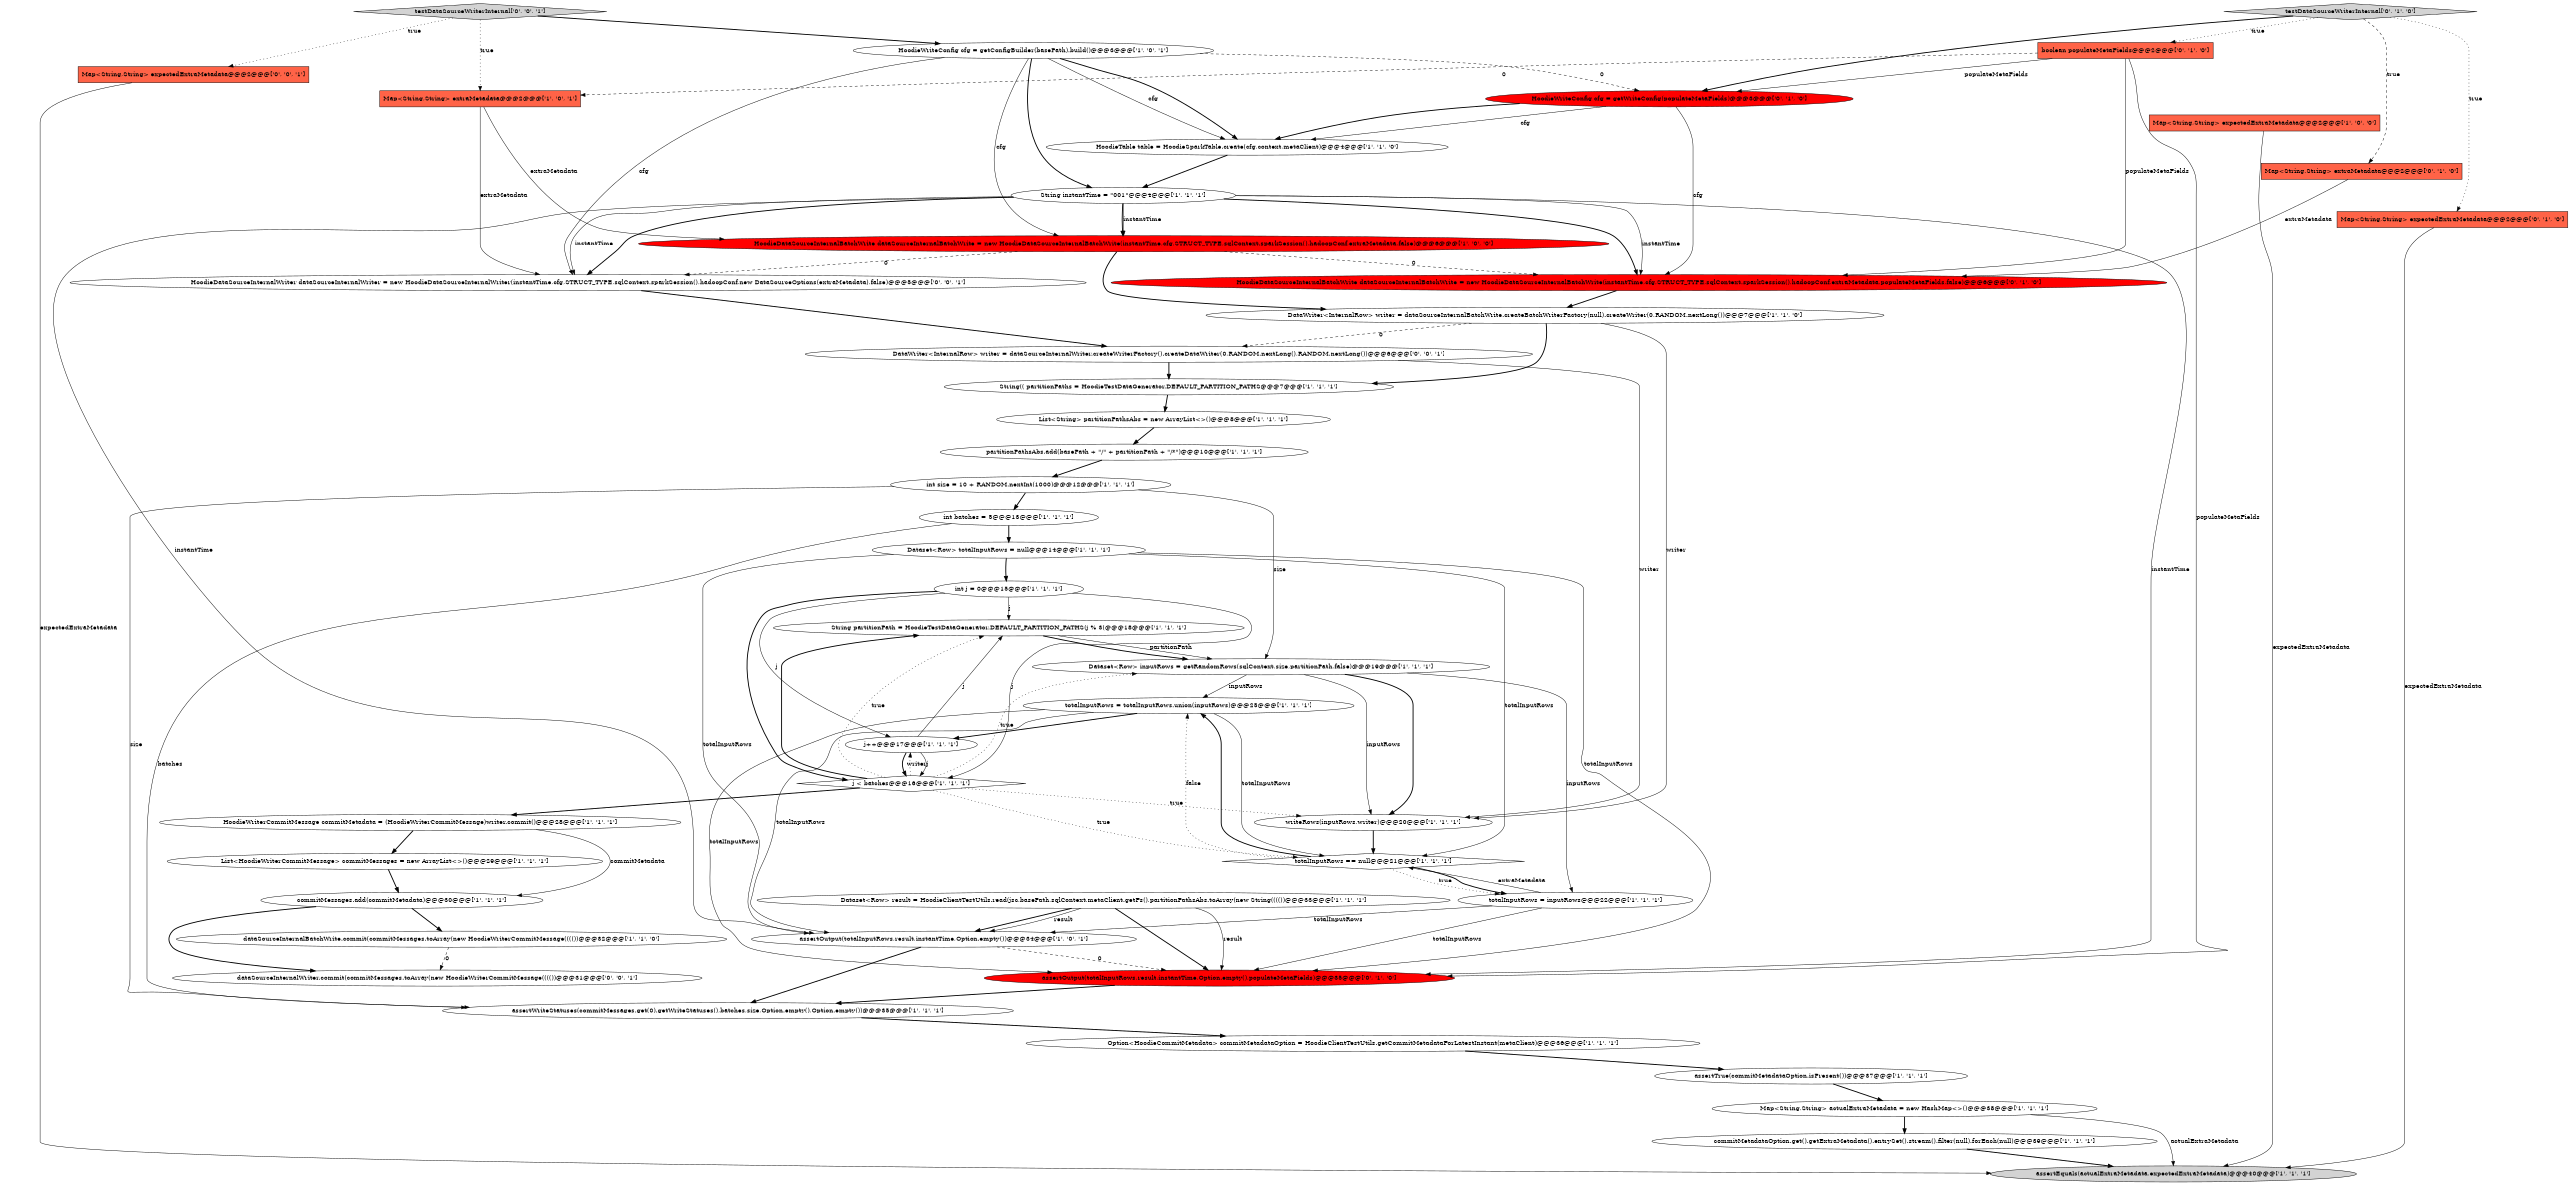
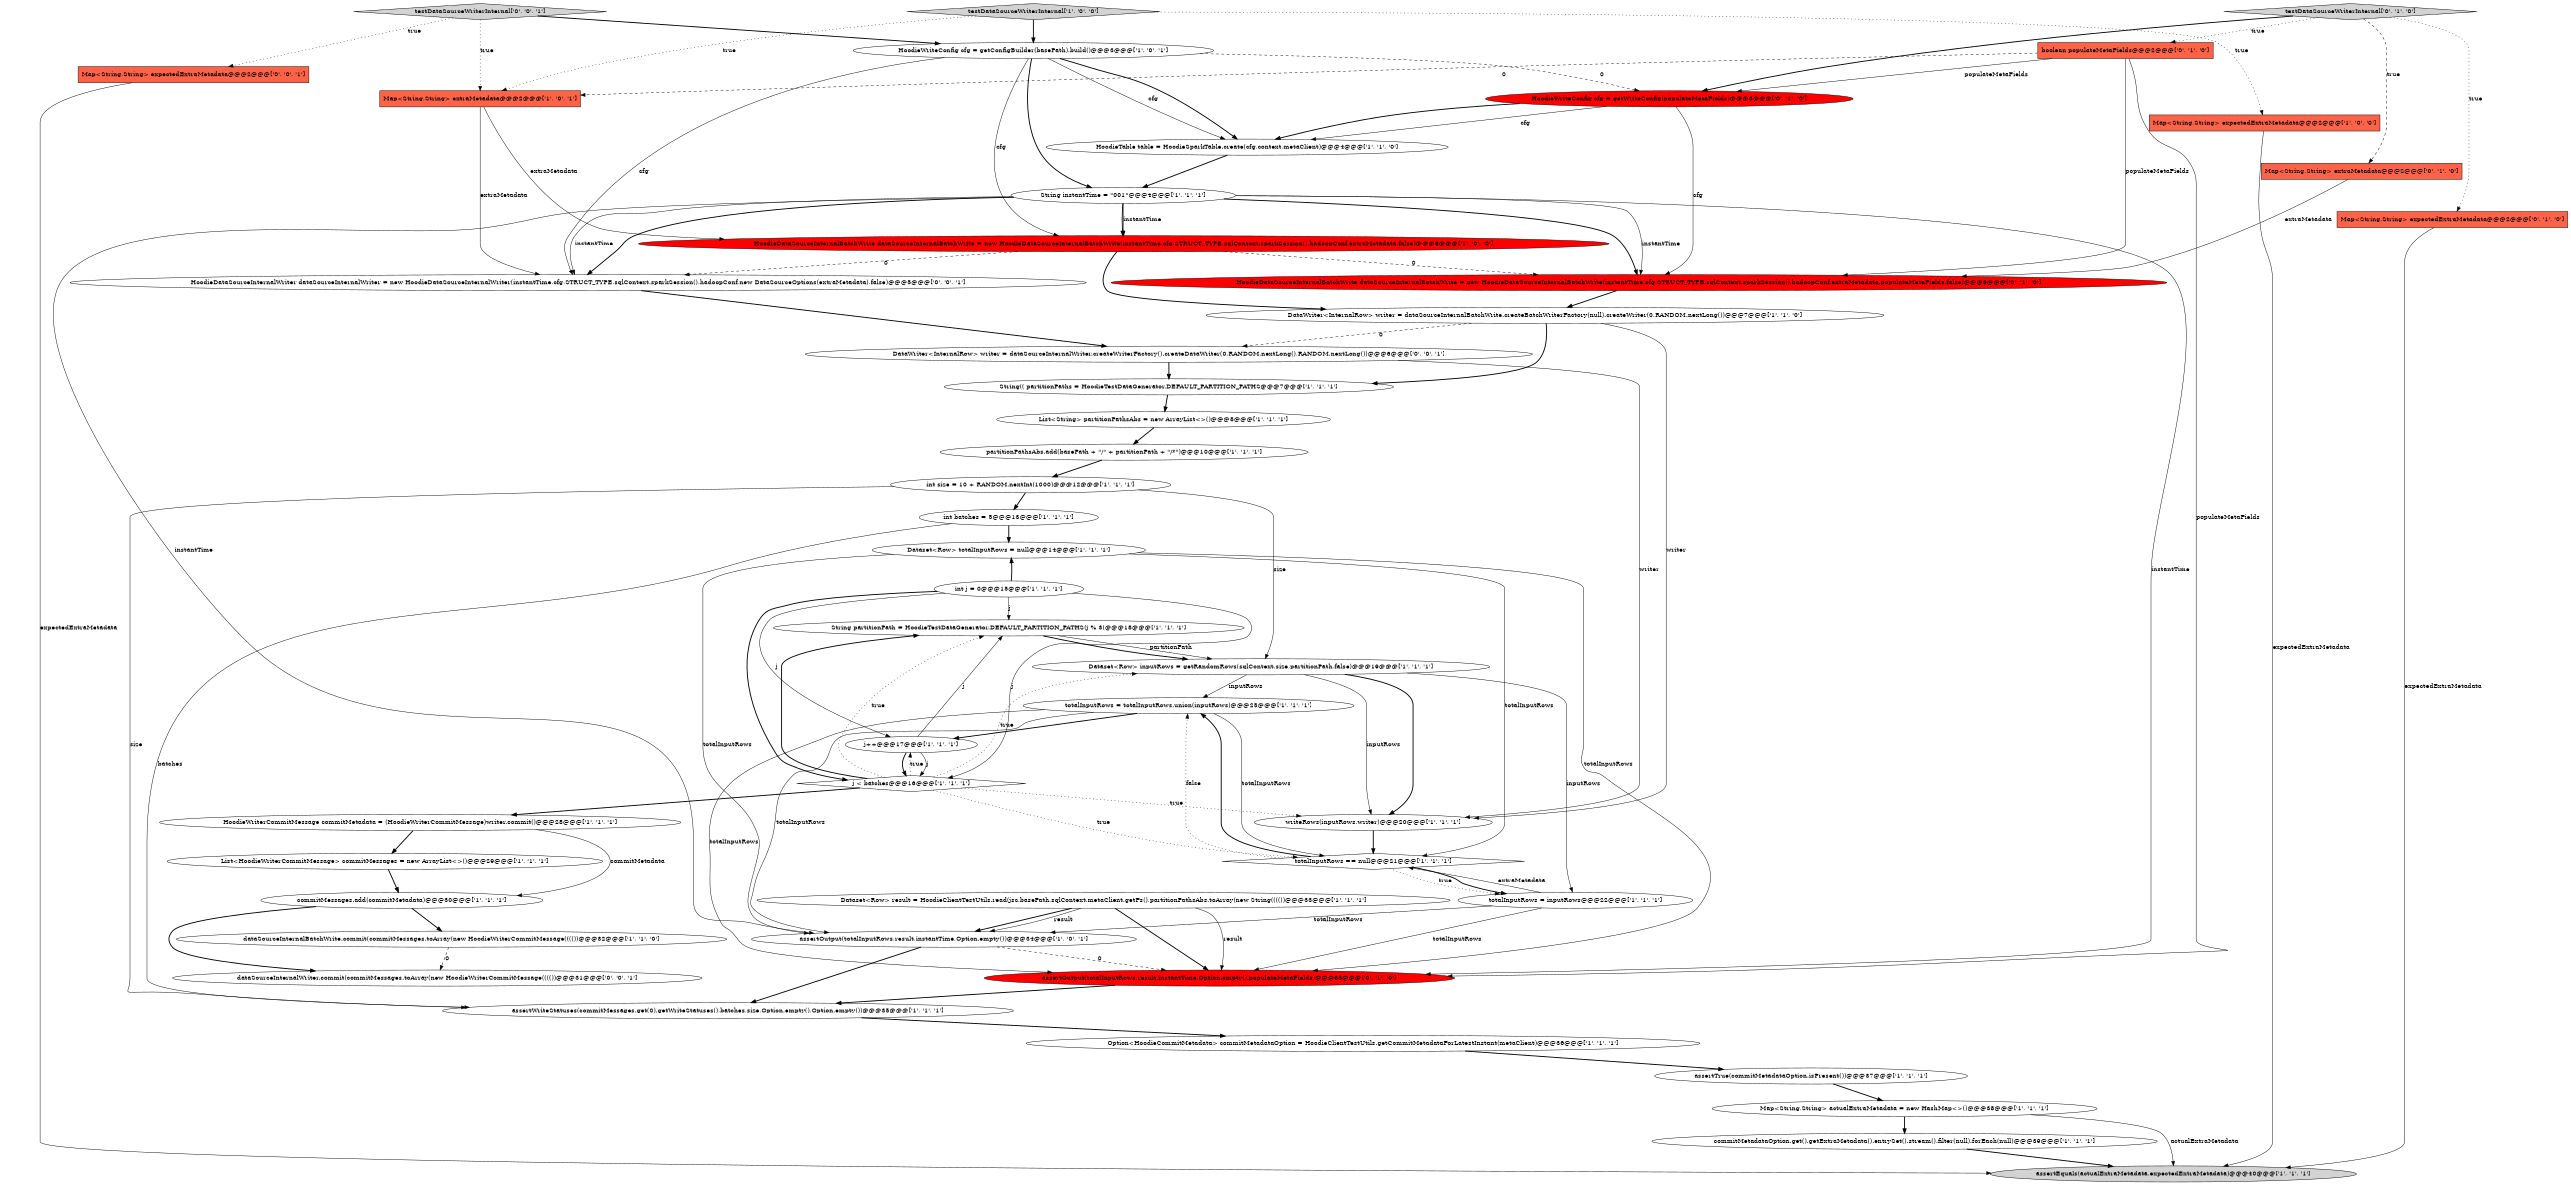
none -> (1033, 12)
(1006, 567) -> (1012, 572)
(917, 764) -> (917, 764)
